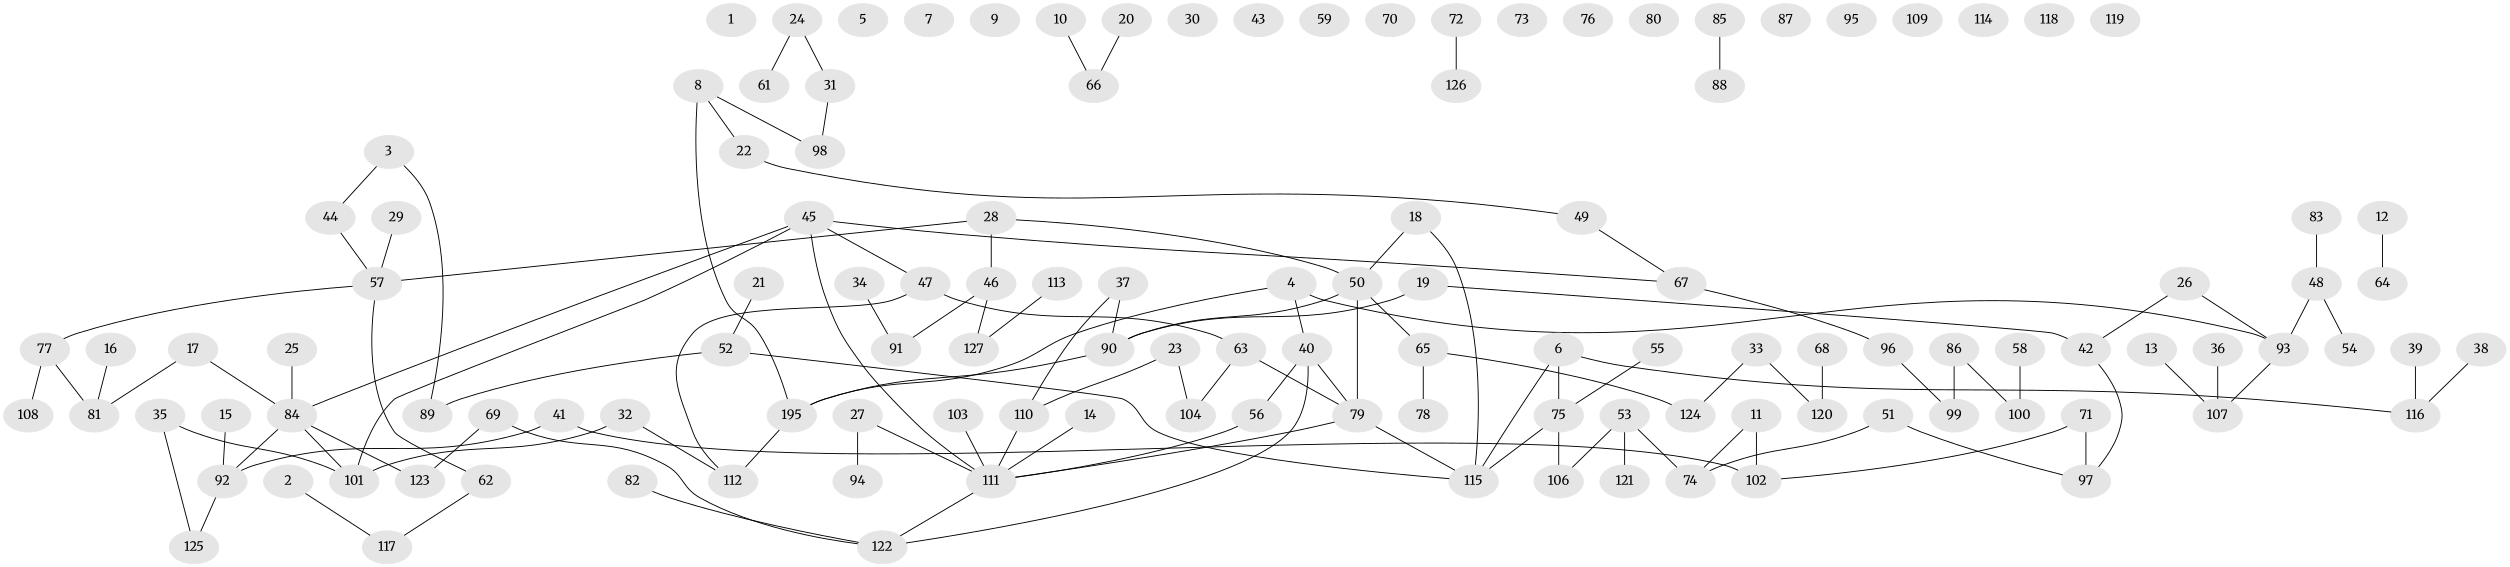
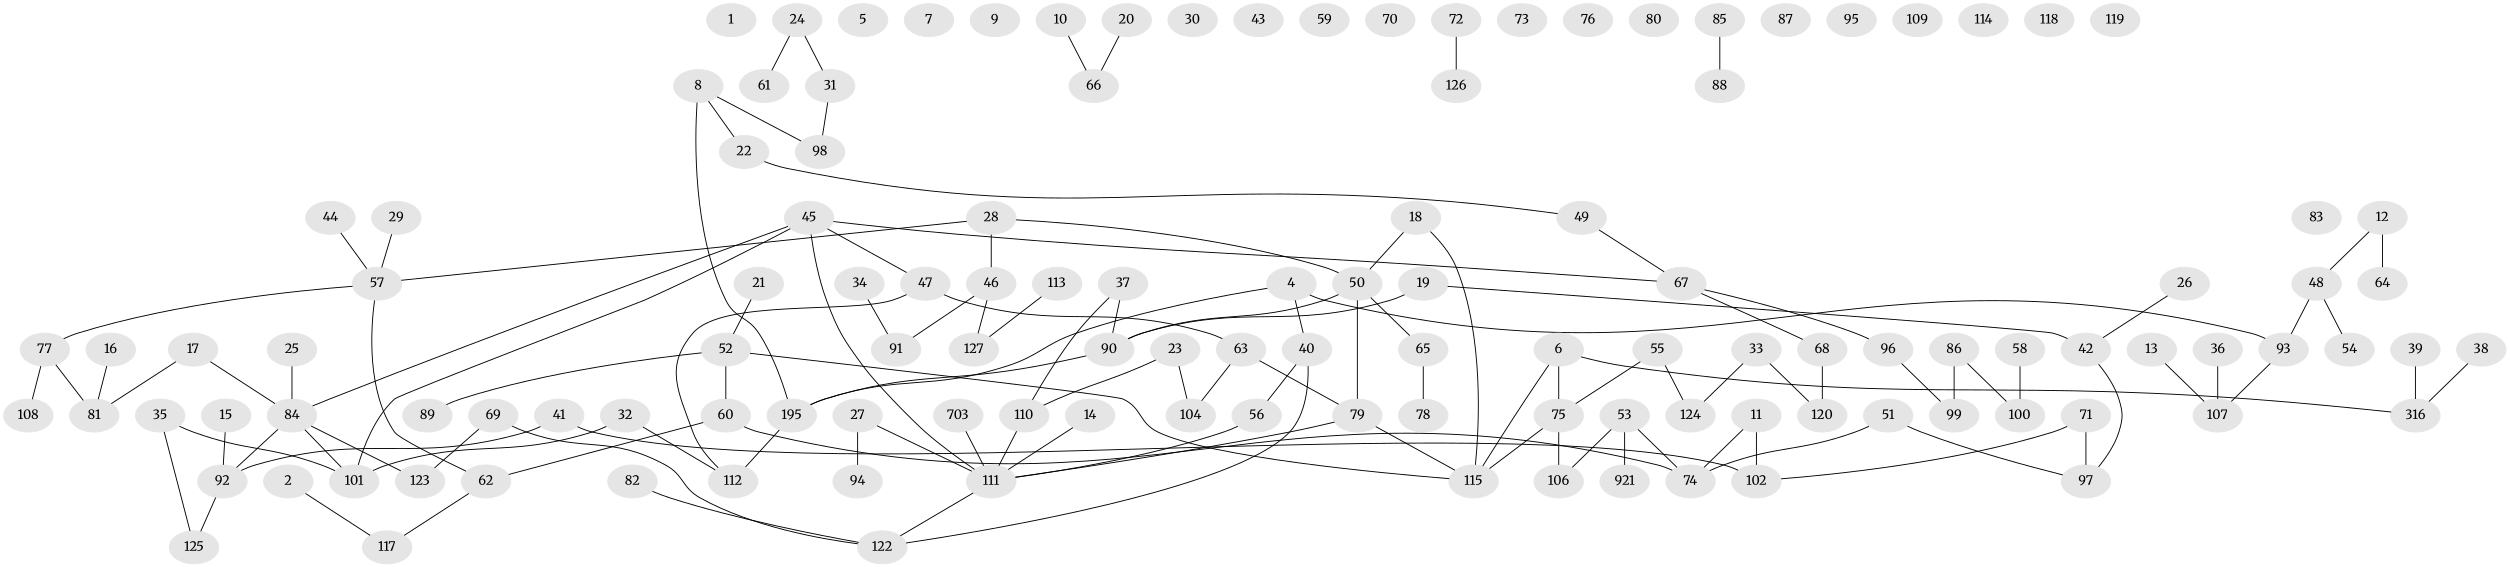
(389, 152) -> none
(2317, 251) -> (2350, 251)
none -> (1750, 315)
(2234, 317) -> none
(1567, 375) -> (1674, 383)
(1332, 383) -> none
none -> (726, 416)
(958, 416) -> (958, 416)
(2415, 416) -> (2415, 416)
(1625, 481) -> (1625, 481)
